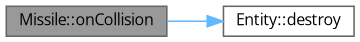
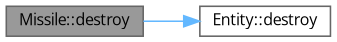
(87, 21) -> (75, 21)
